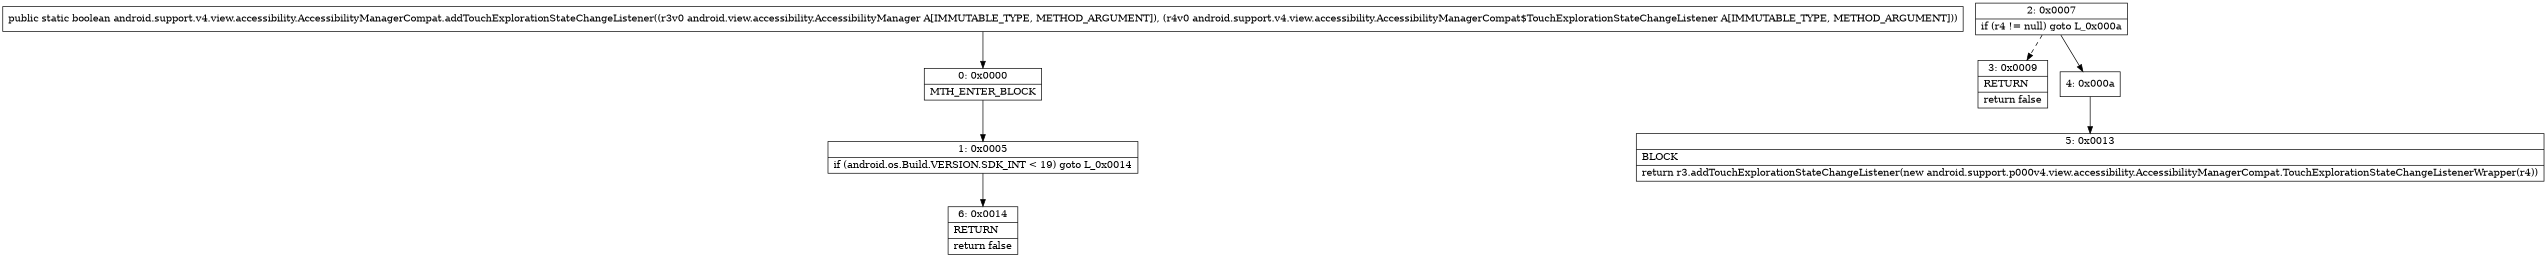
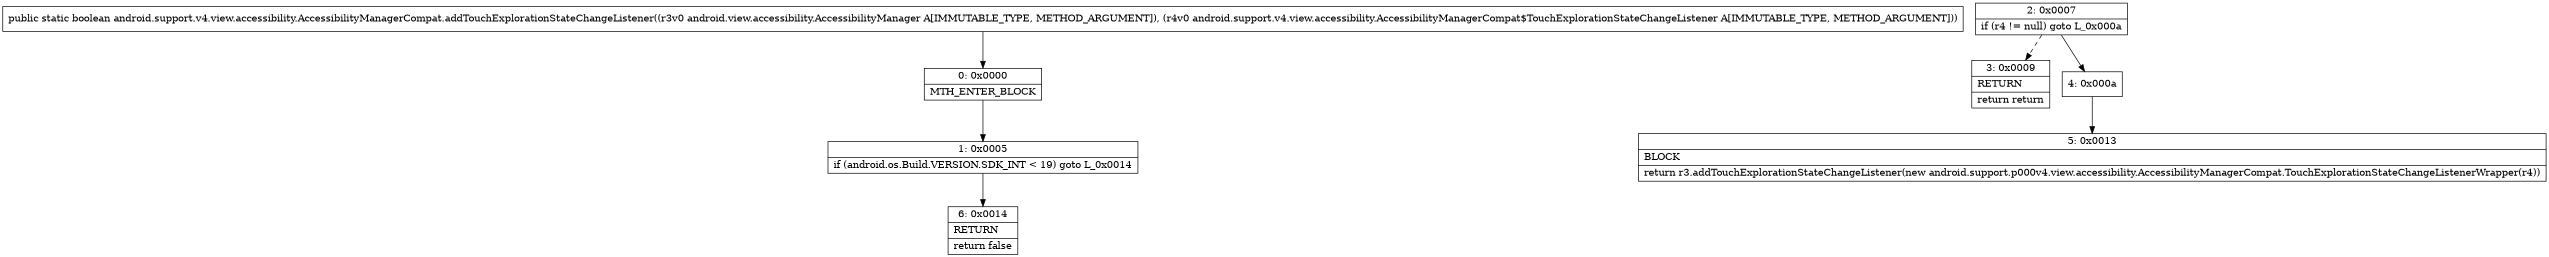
(2013, 100) -> (2011, 100)
